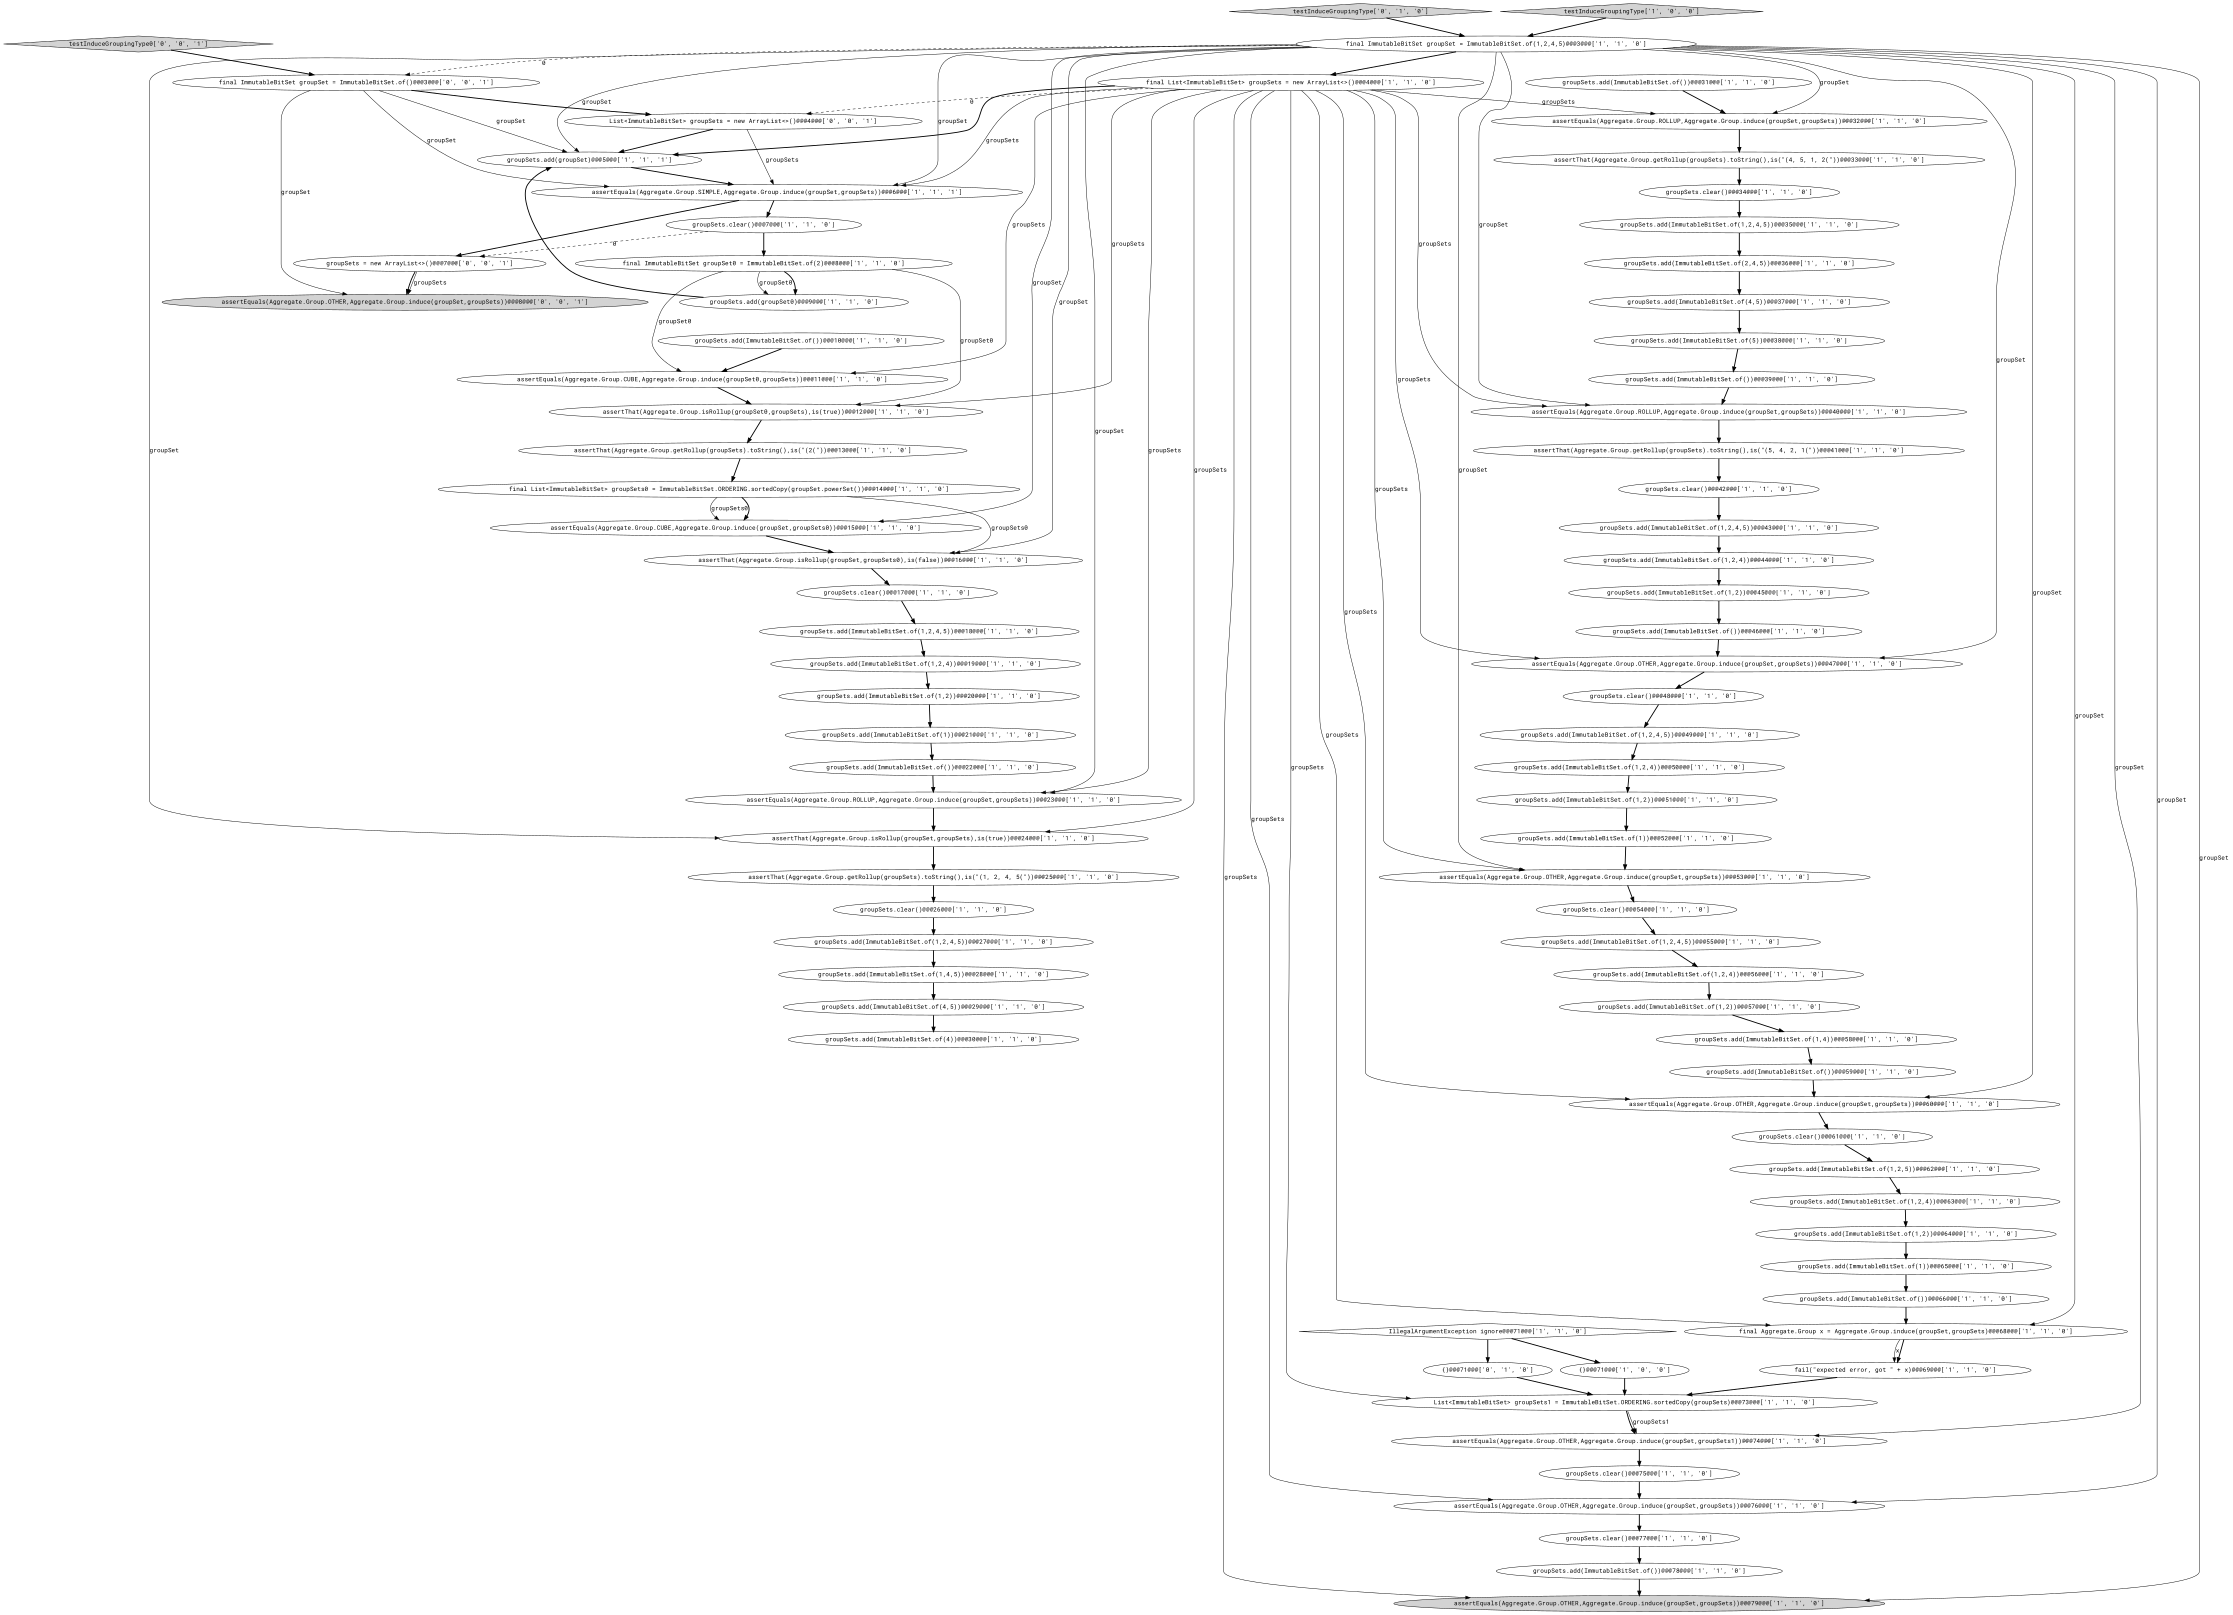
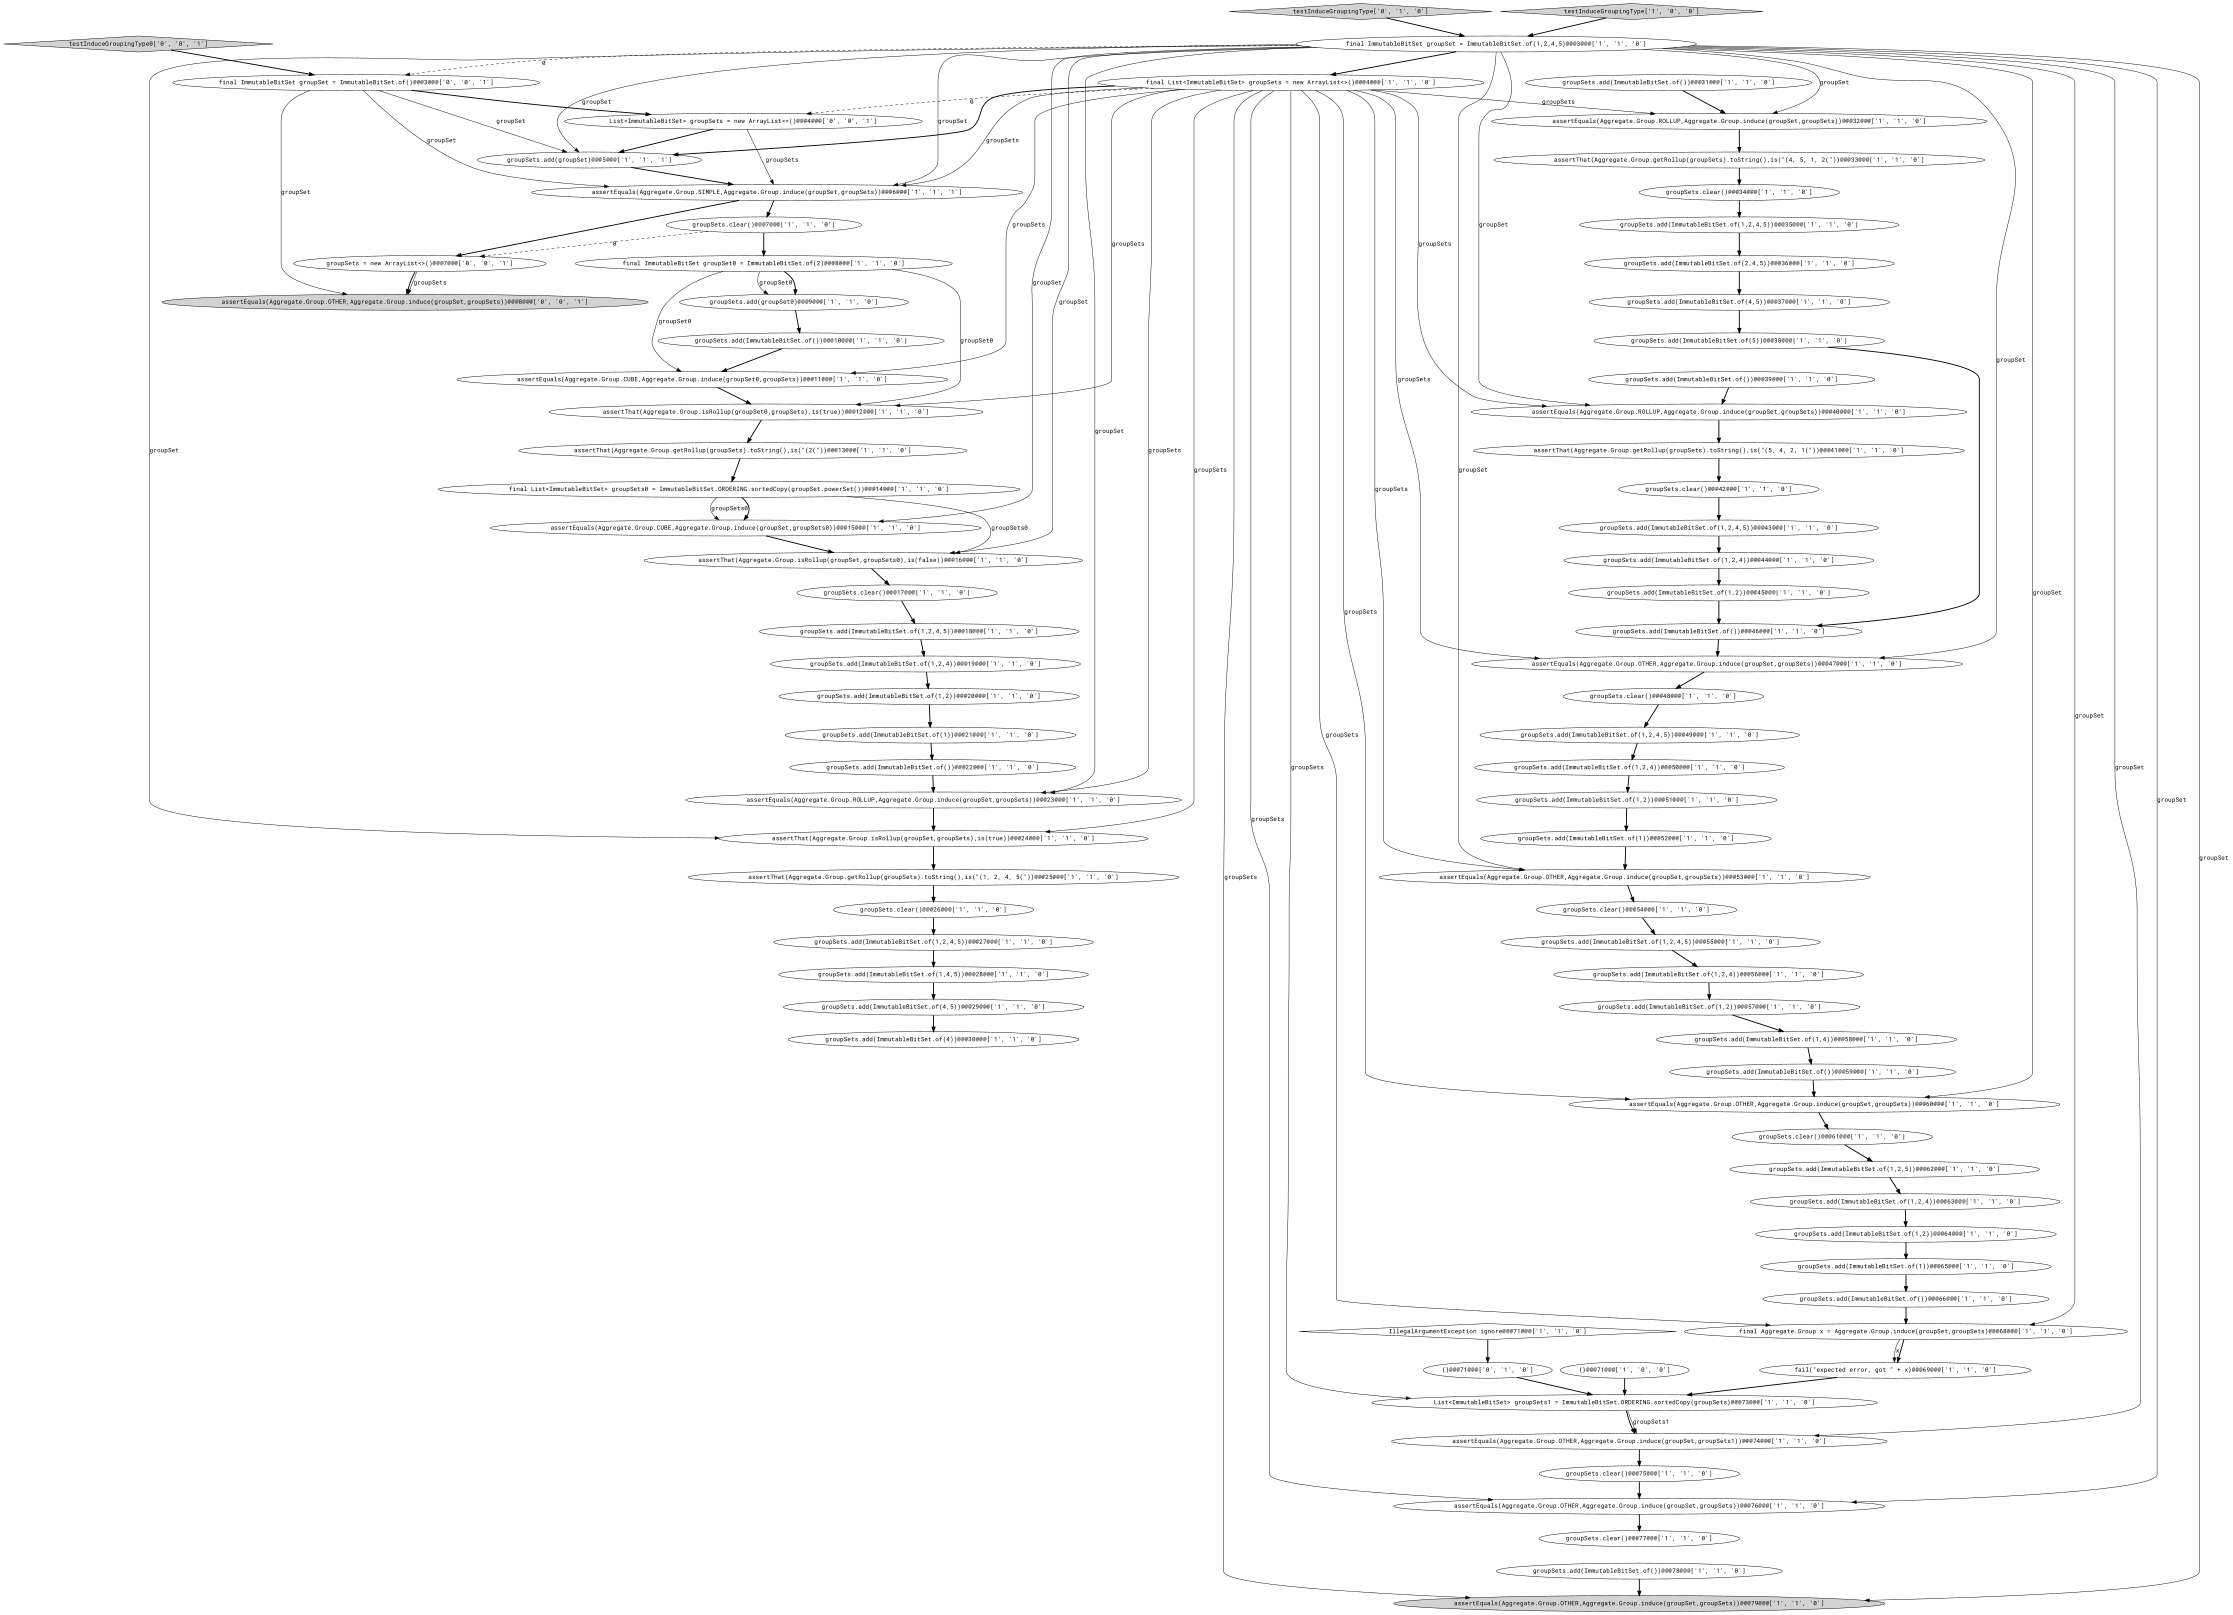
(575, 273) -> (797, 319)
(1736, 358) -> (1979, 489)
(1553, 1350) -> none
(1639, 1553) -> none
